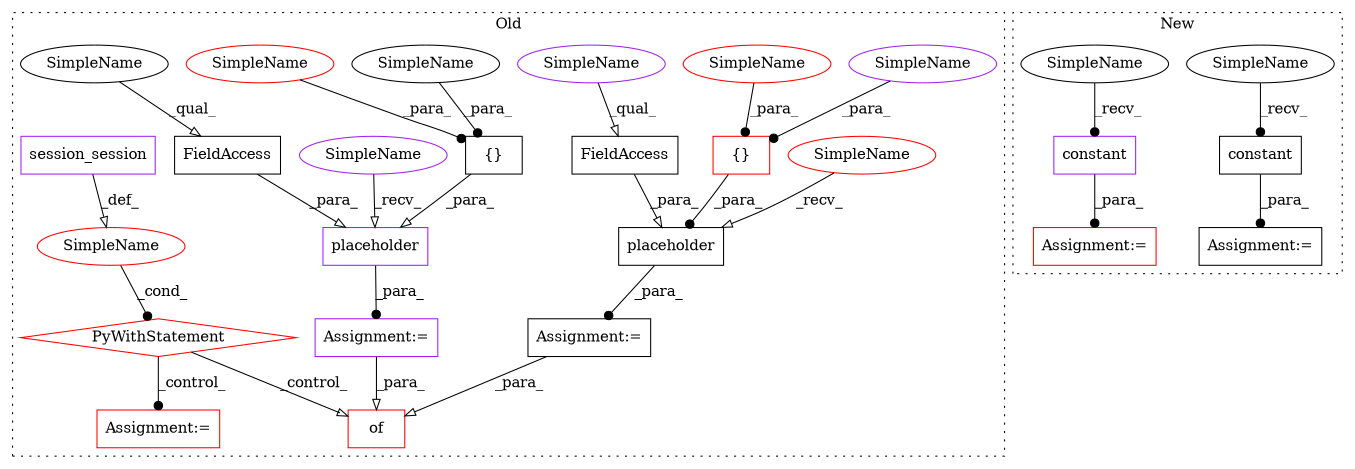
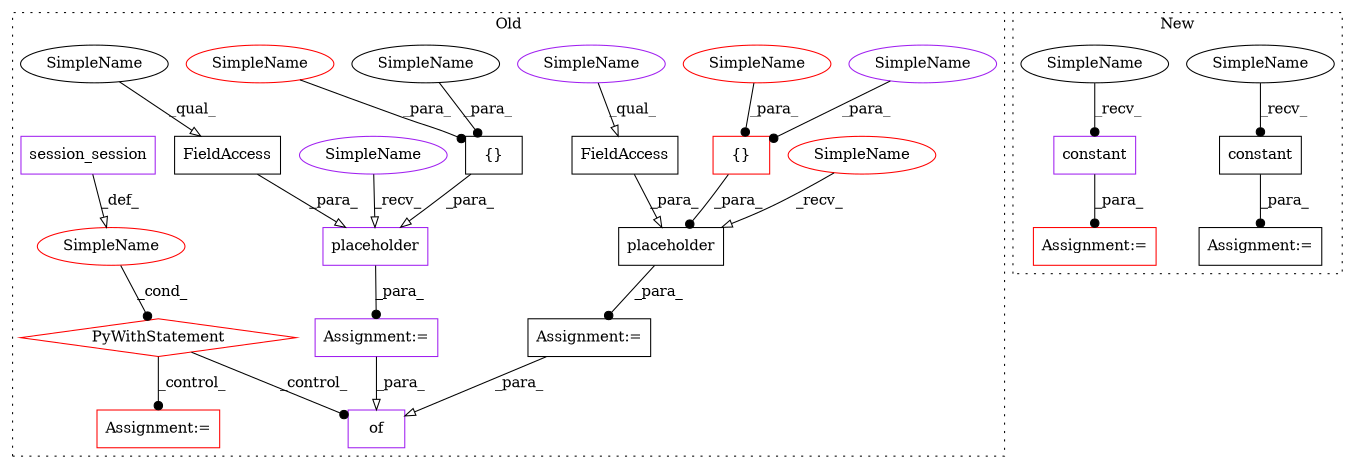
(266, 383) -> (266, 383)
(376, 429) -> (376, 429)
